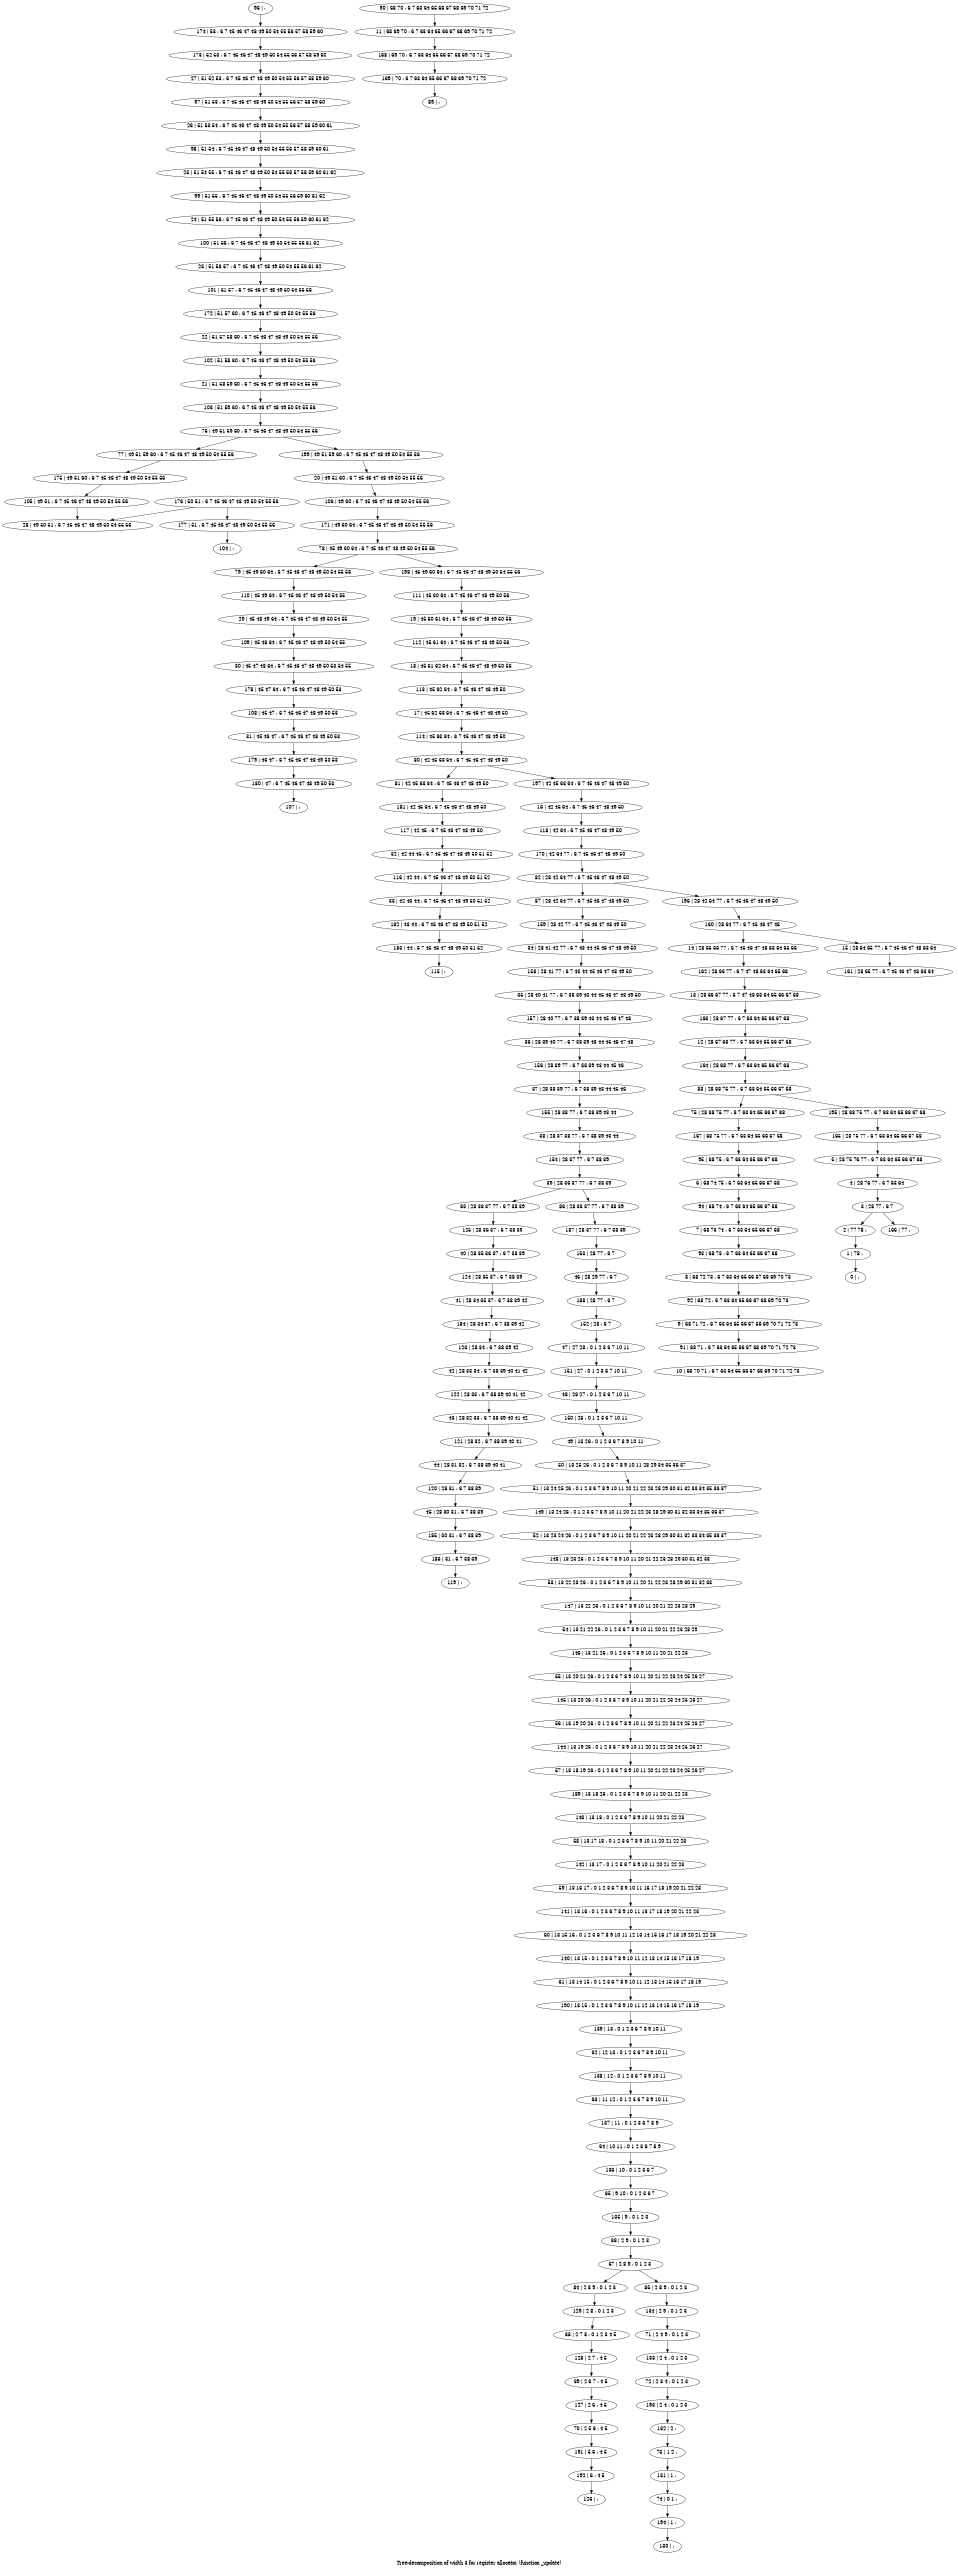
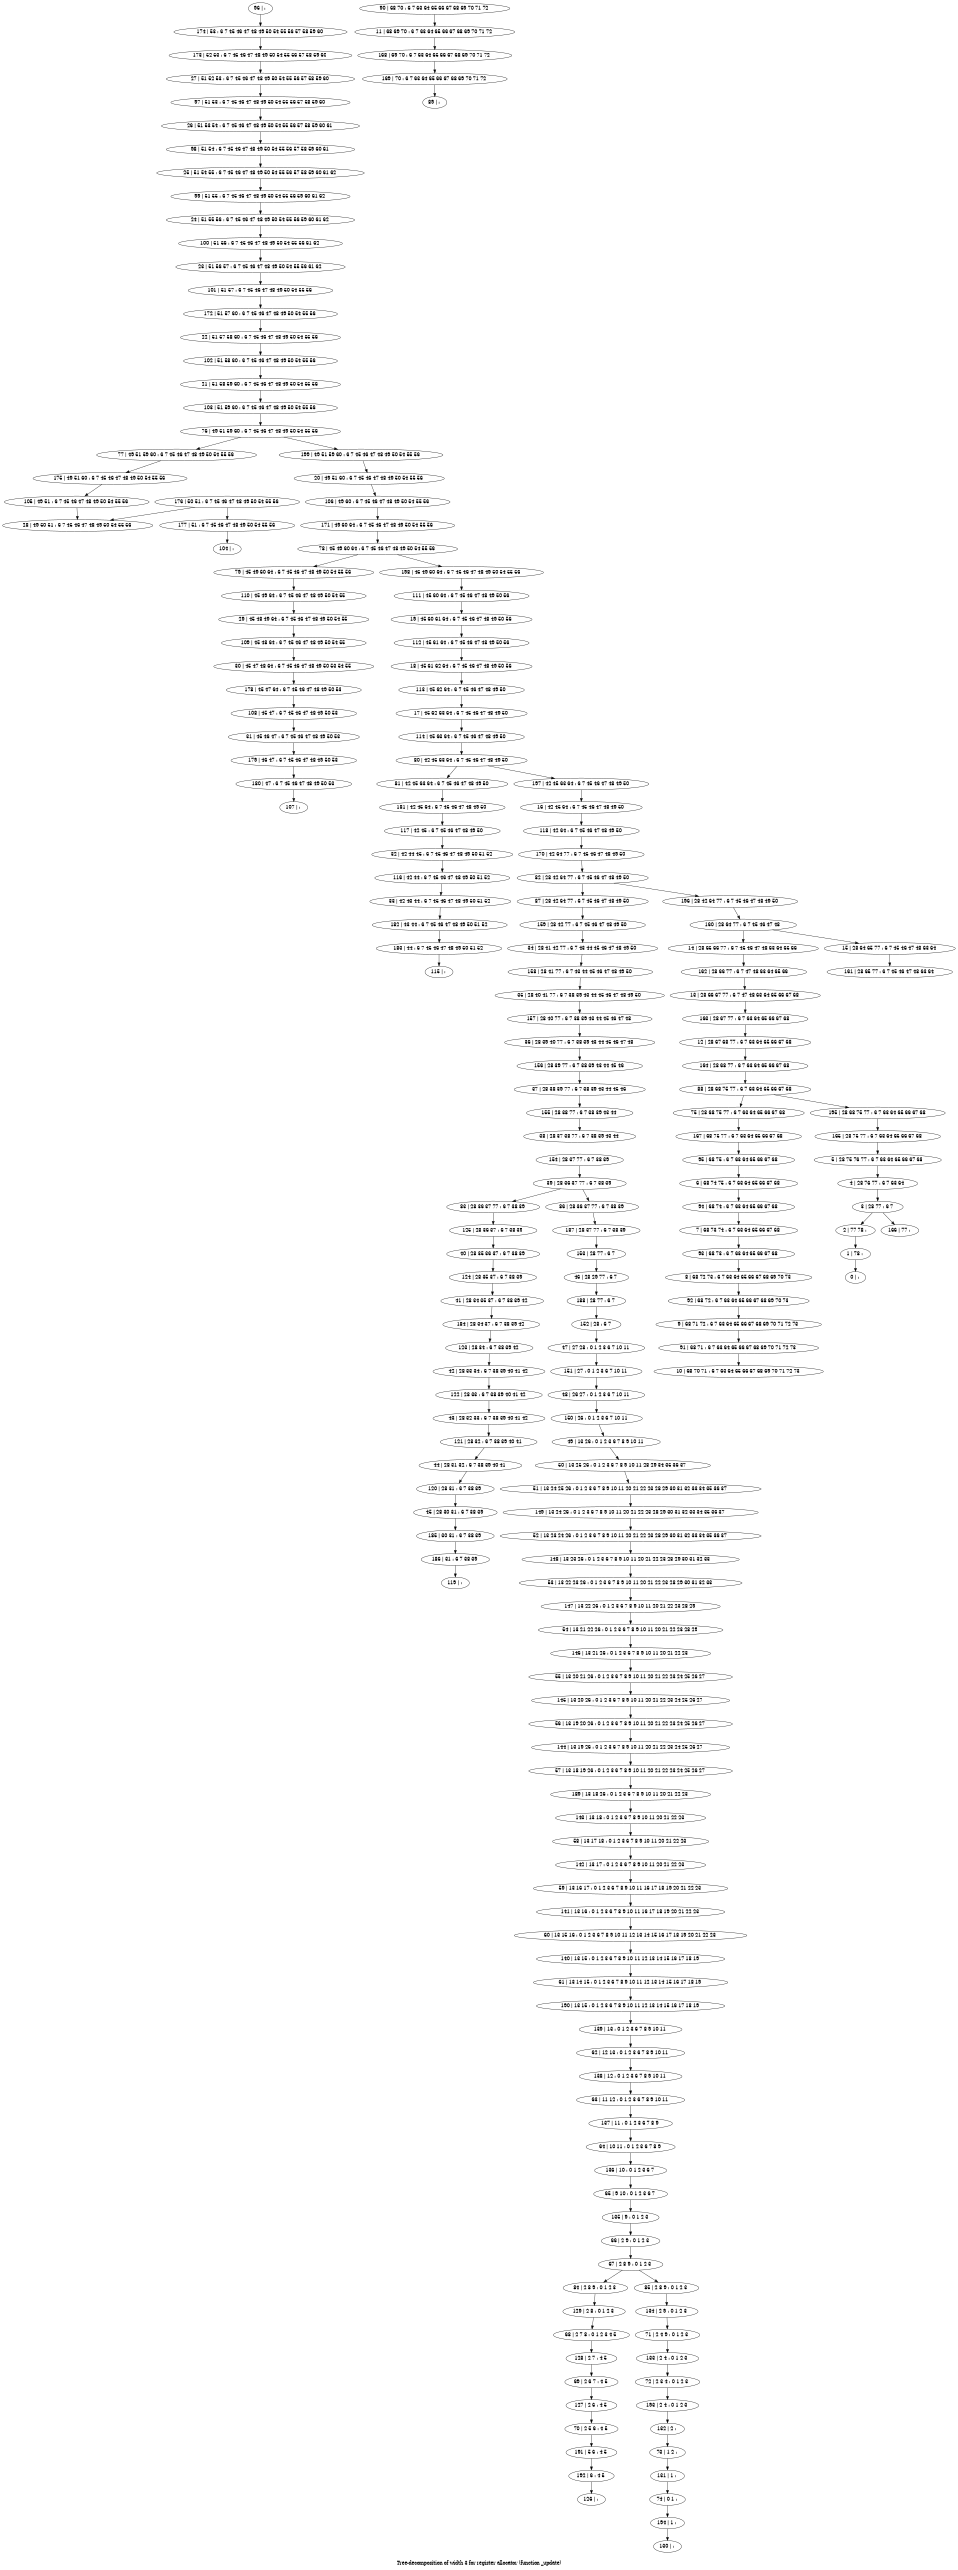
(580, 1147) -> none
none -> (739, 1264)
